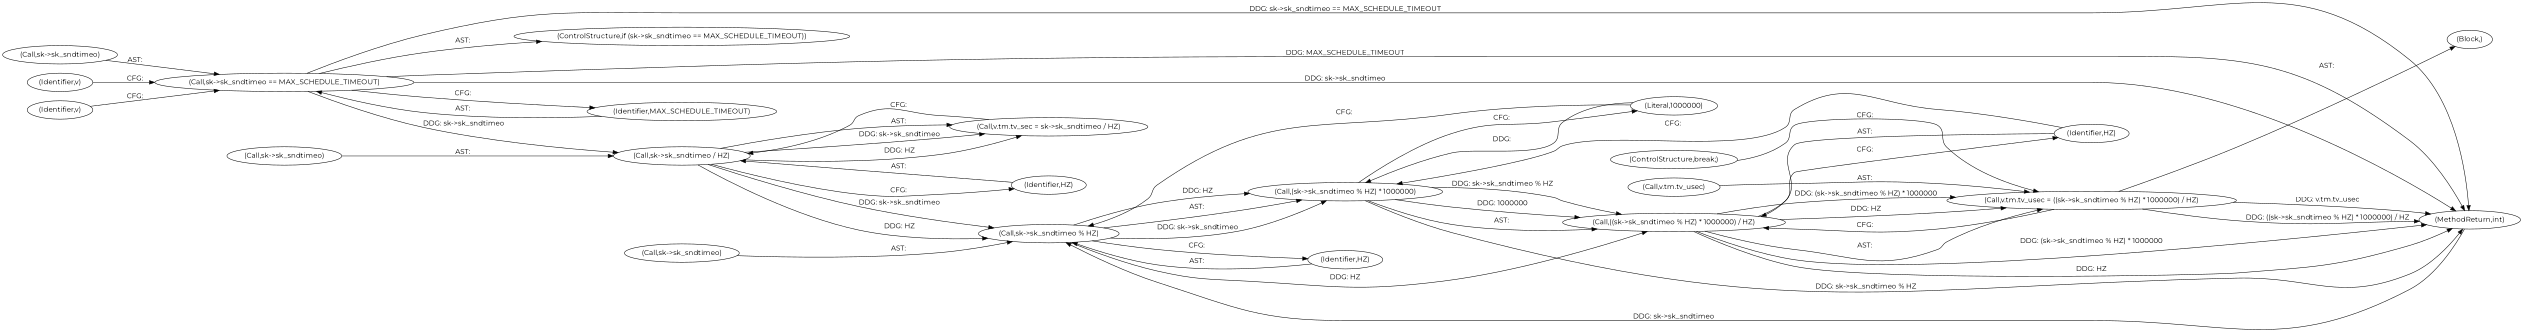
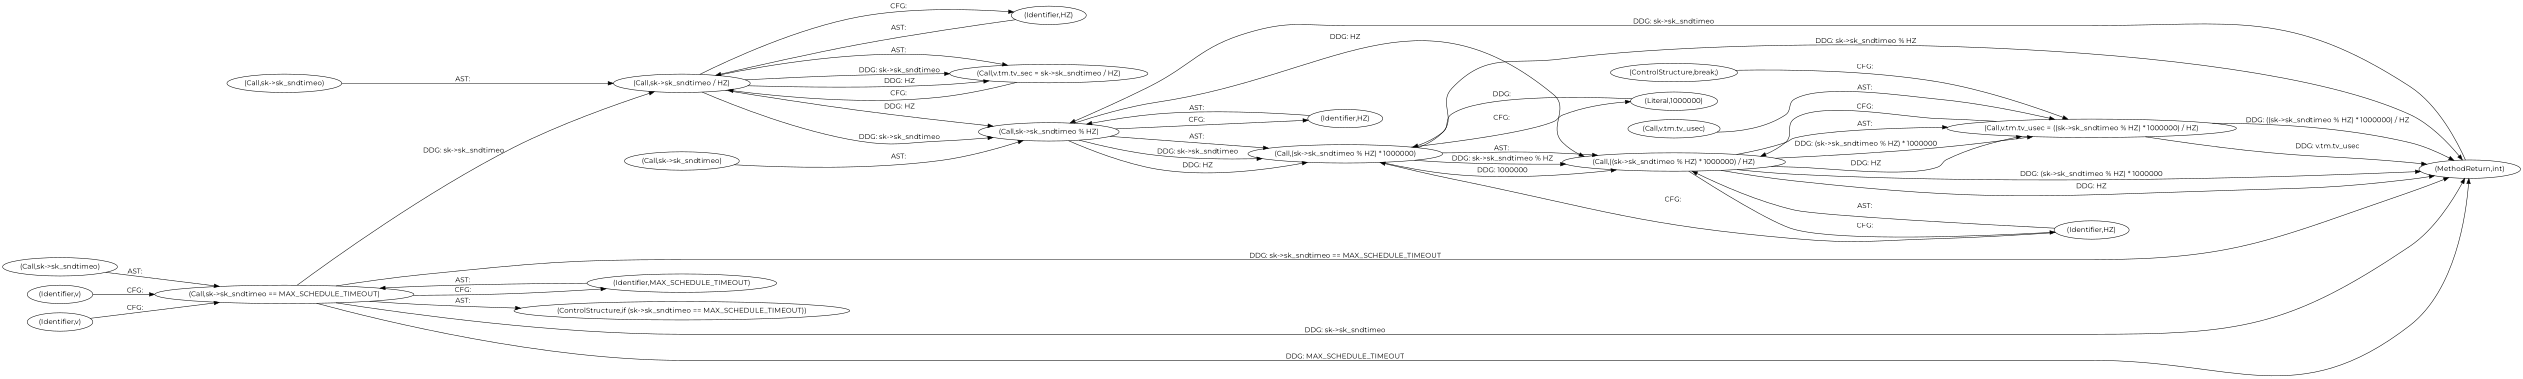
(2470, 39) -> none
(1349, 123) -> none
